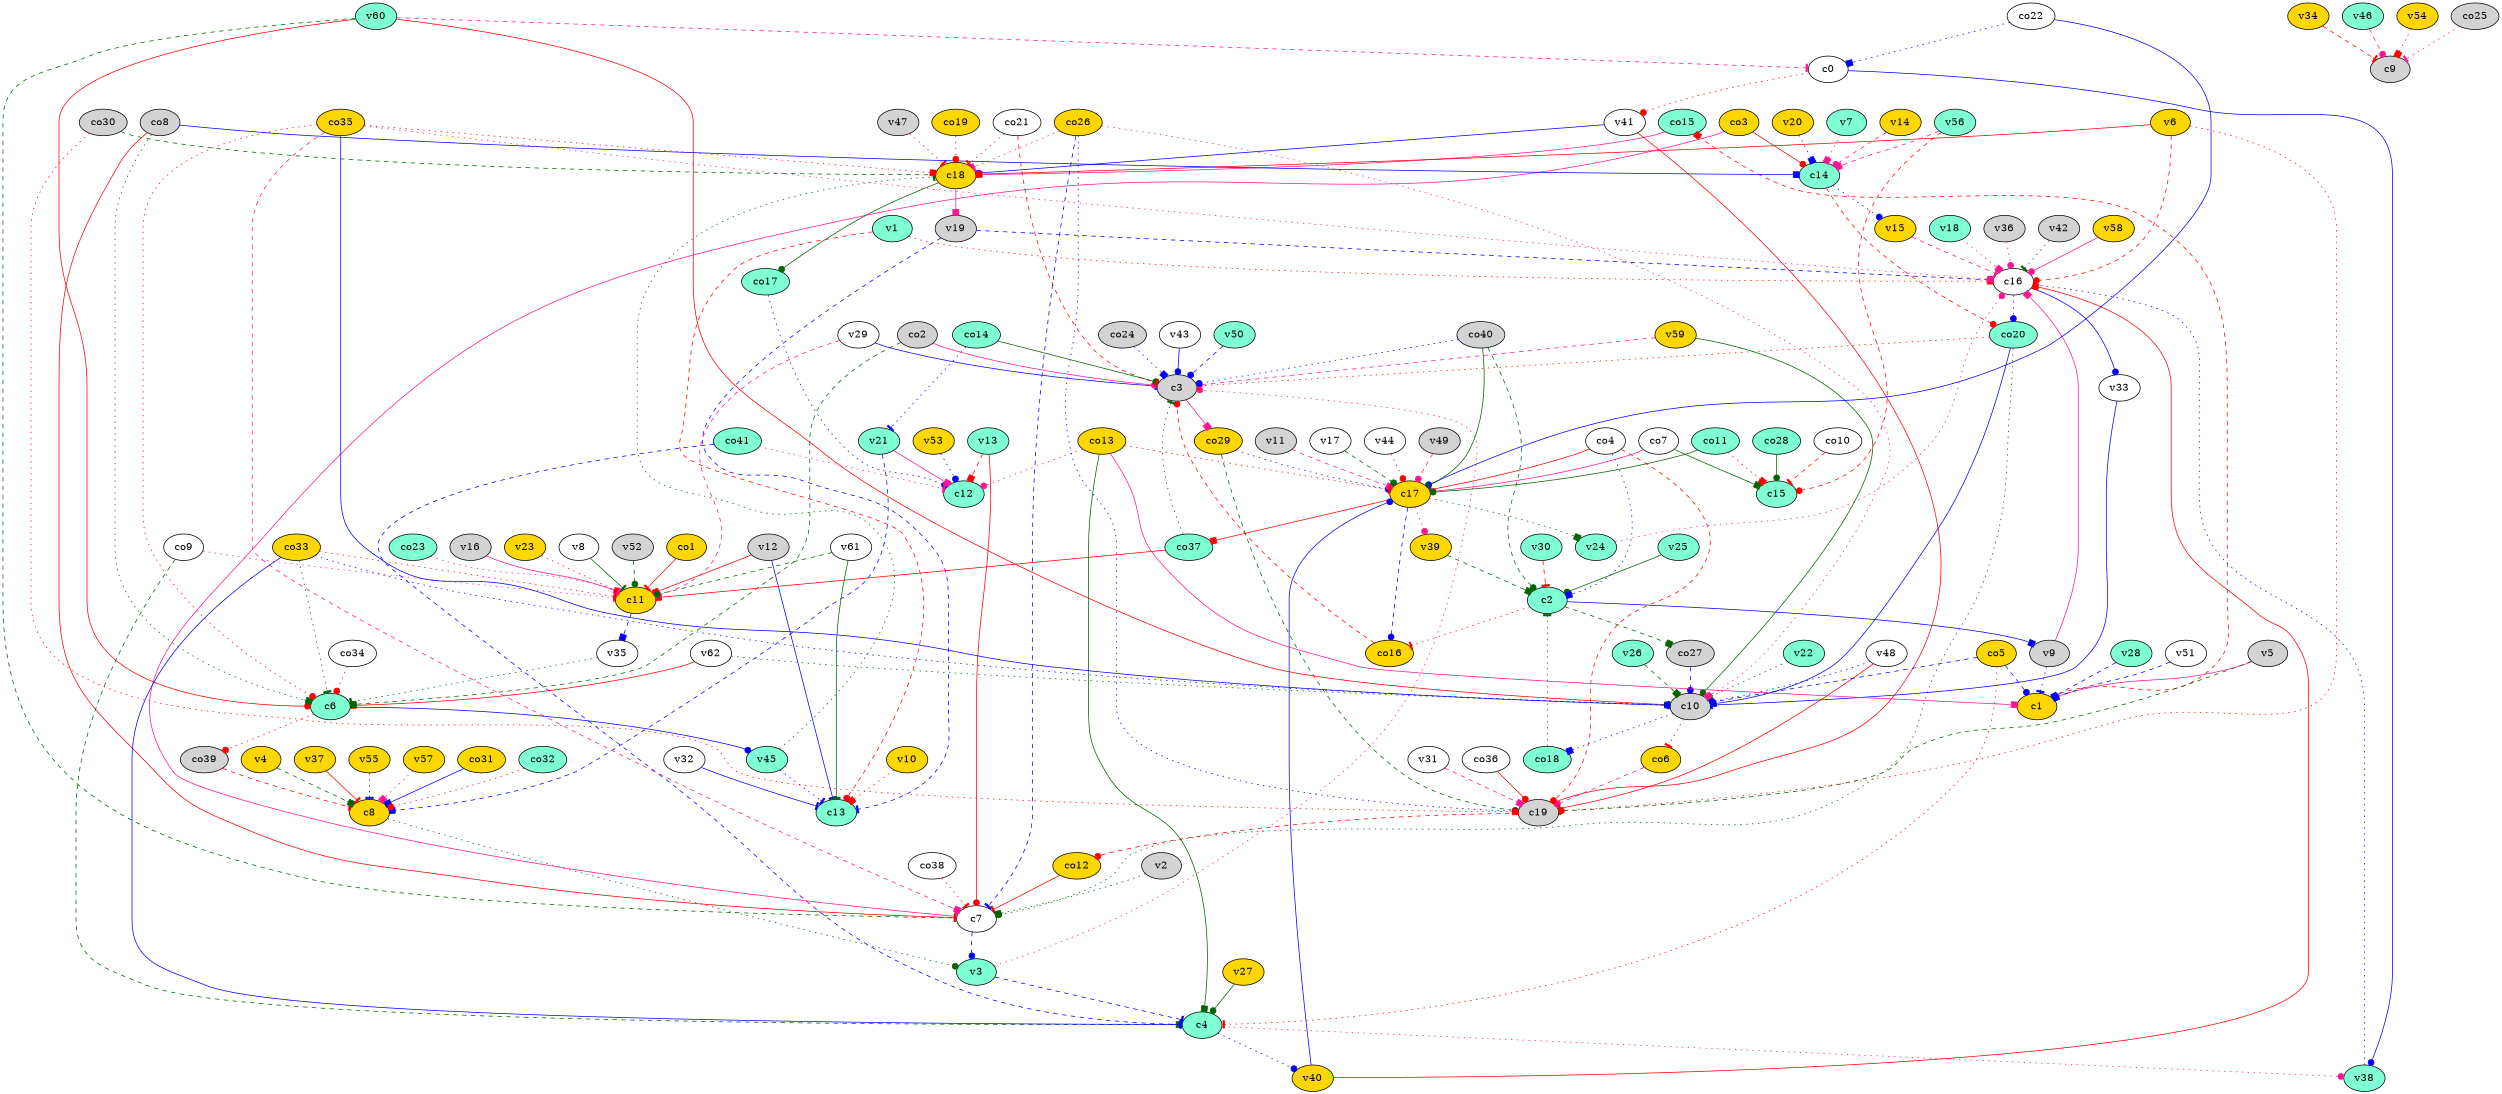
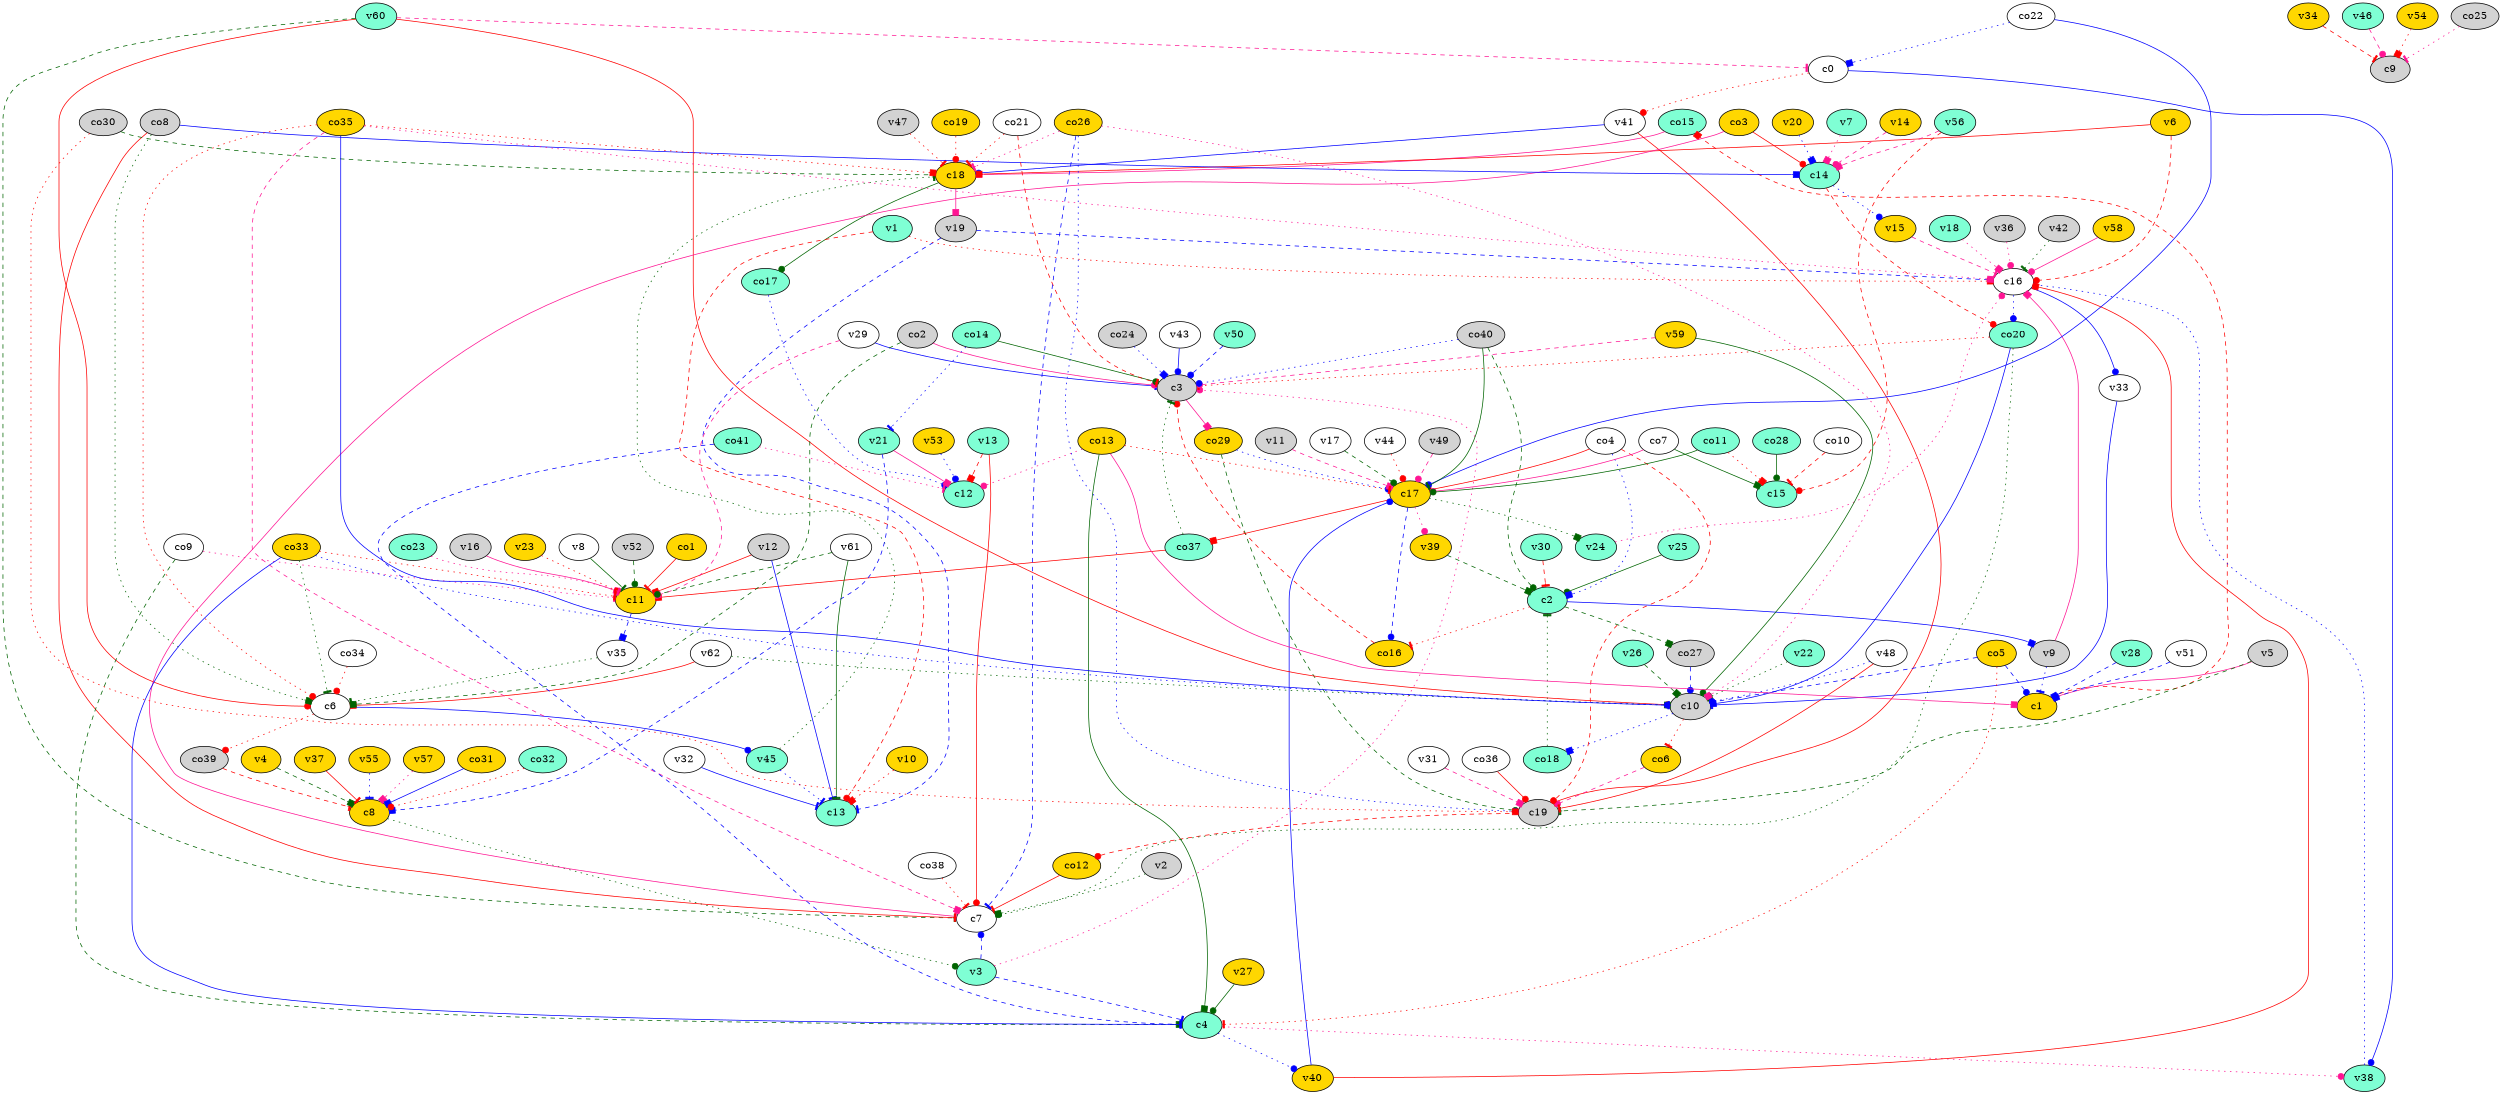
(330, 707) -> (330, 707)
(2273, 714) -> none
(971, 942) -> (981, 948)
